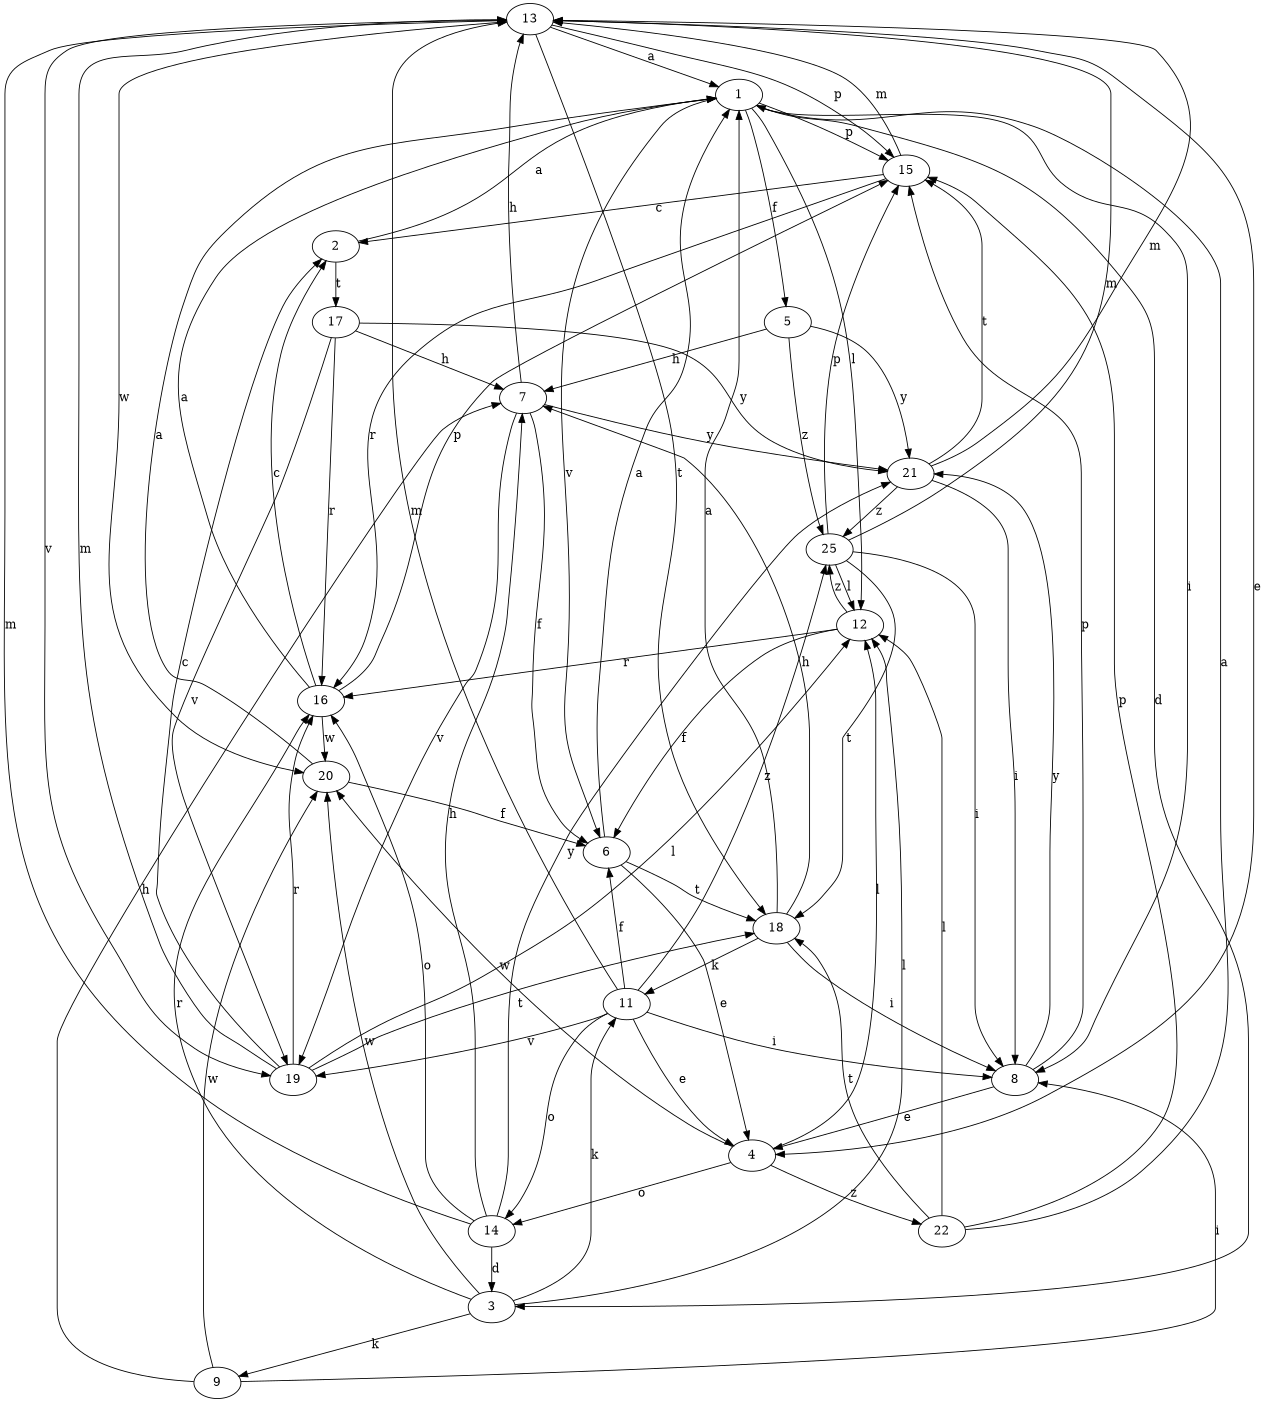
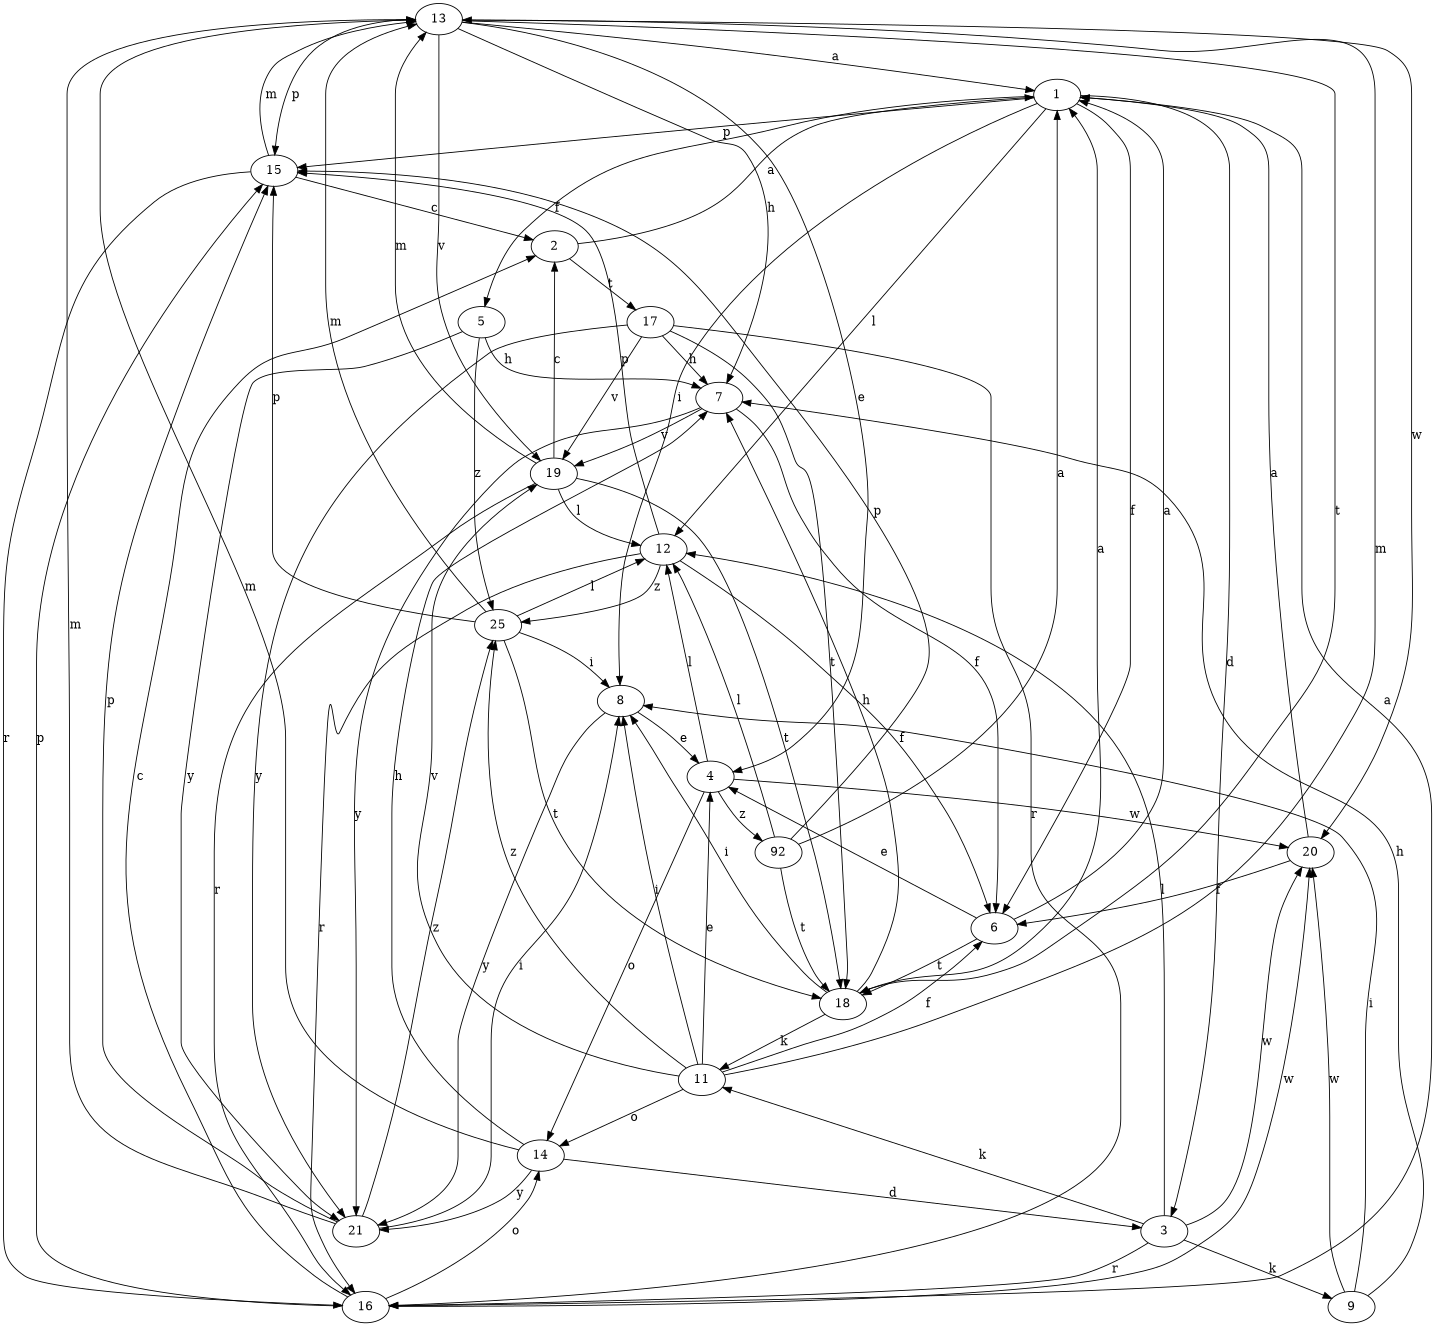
(509, 212) -> (735, 145)
(985, 322) -> (111, 701)
(570, 474) -> (1133, 512)
none -> (826, 606)
(1081, 612) -> (600, 255)
(423, 973) -> (472, 1252)
(942, 1231) -> (779, 853)
